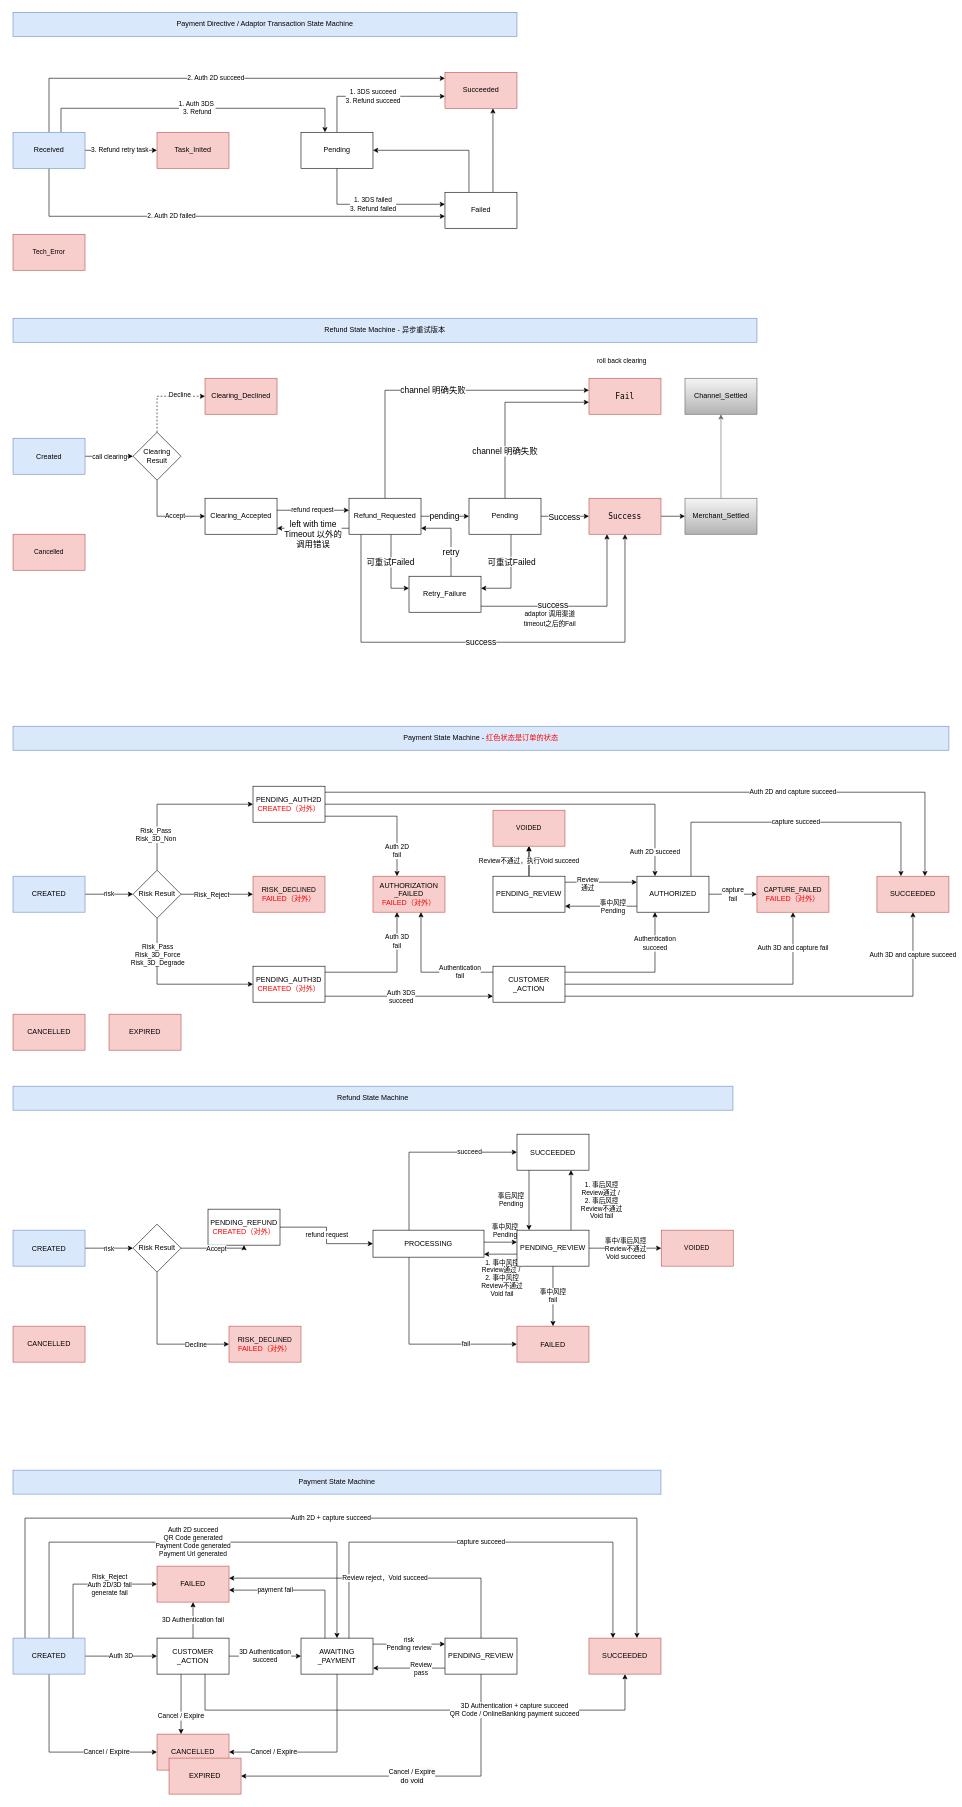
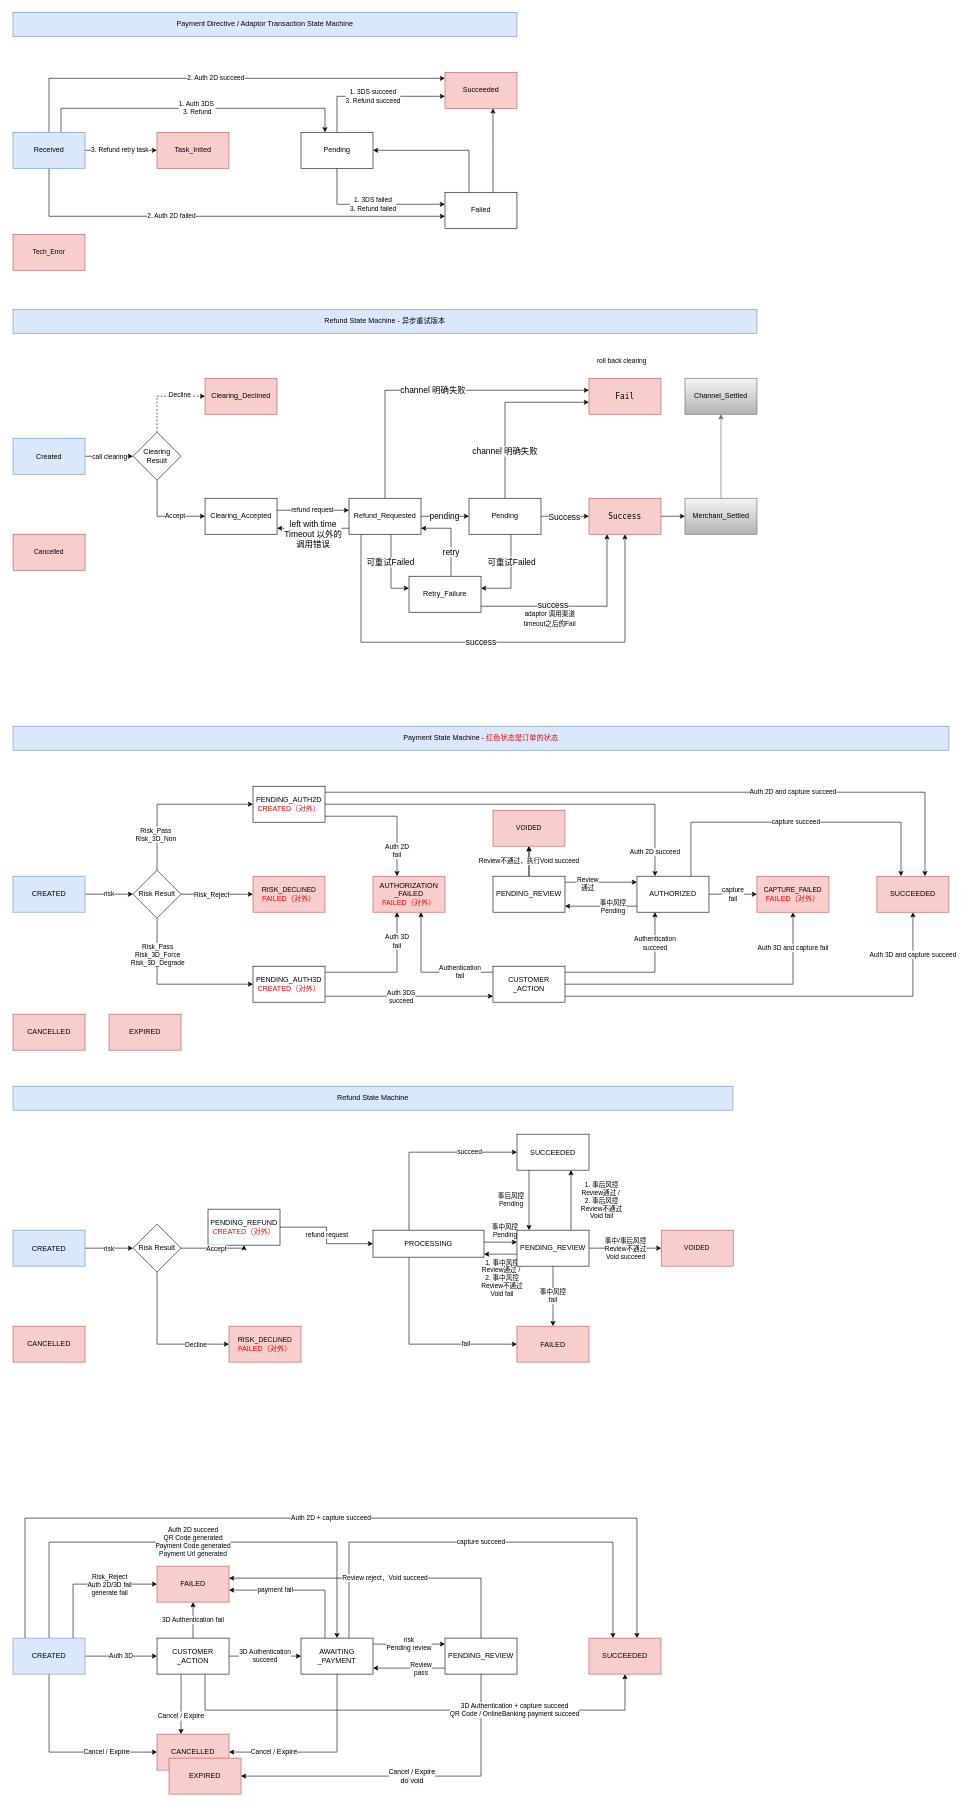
(385, 330) -> (385, 321)
(337, 1482) -> none
